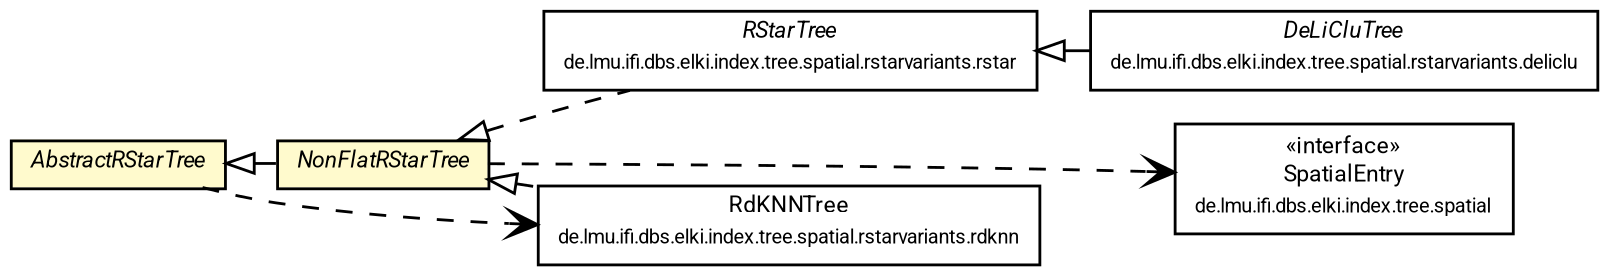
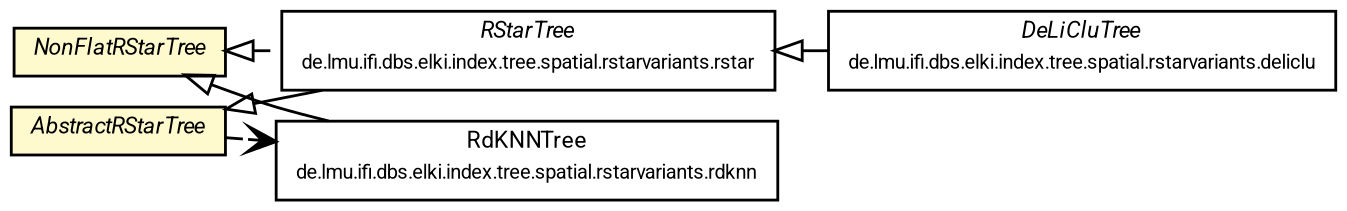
(265, 163) -> (298, 95)
(1344, 178) -> none
(527, 185) -> (299, 113)
